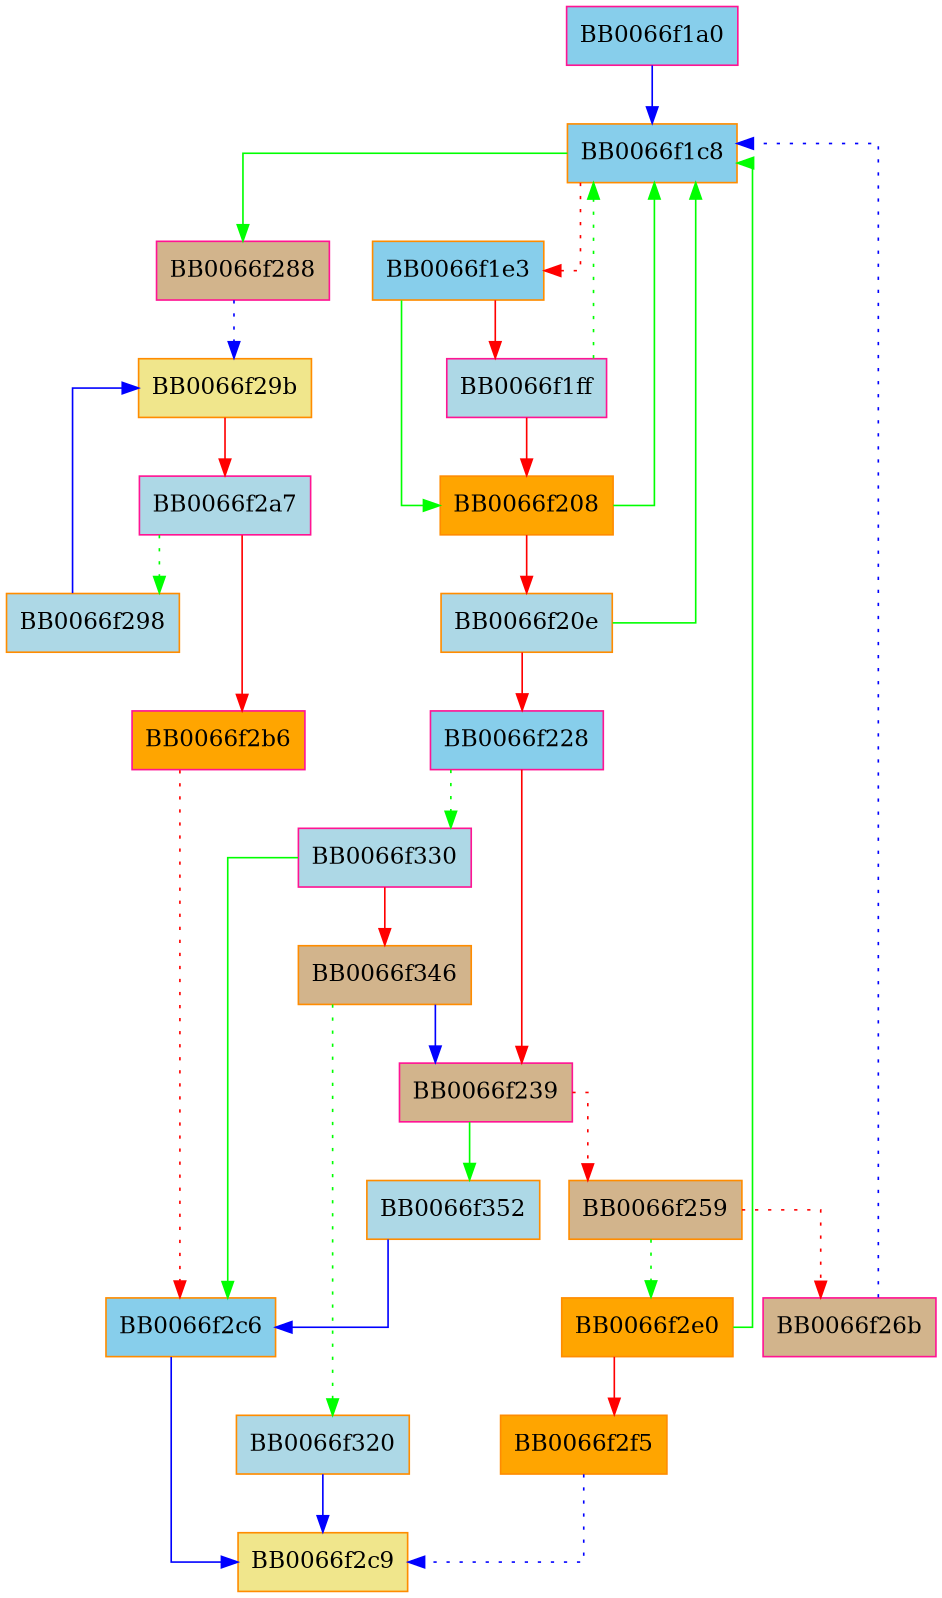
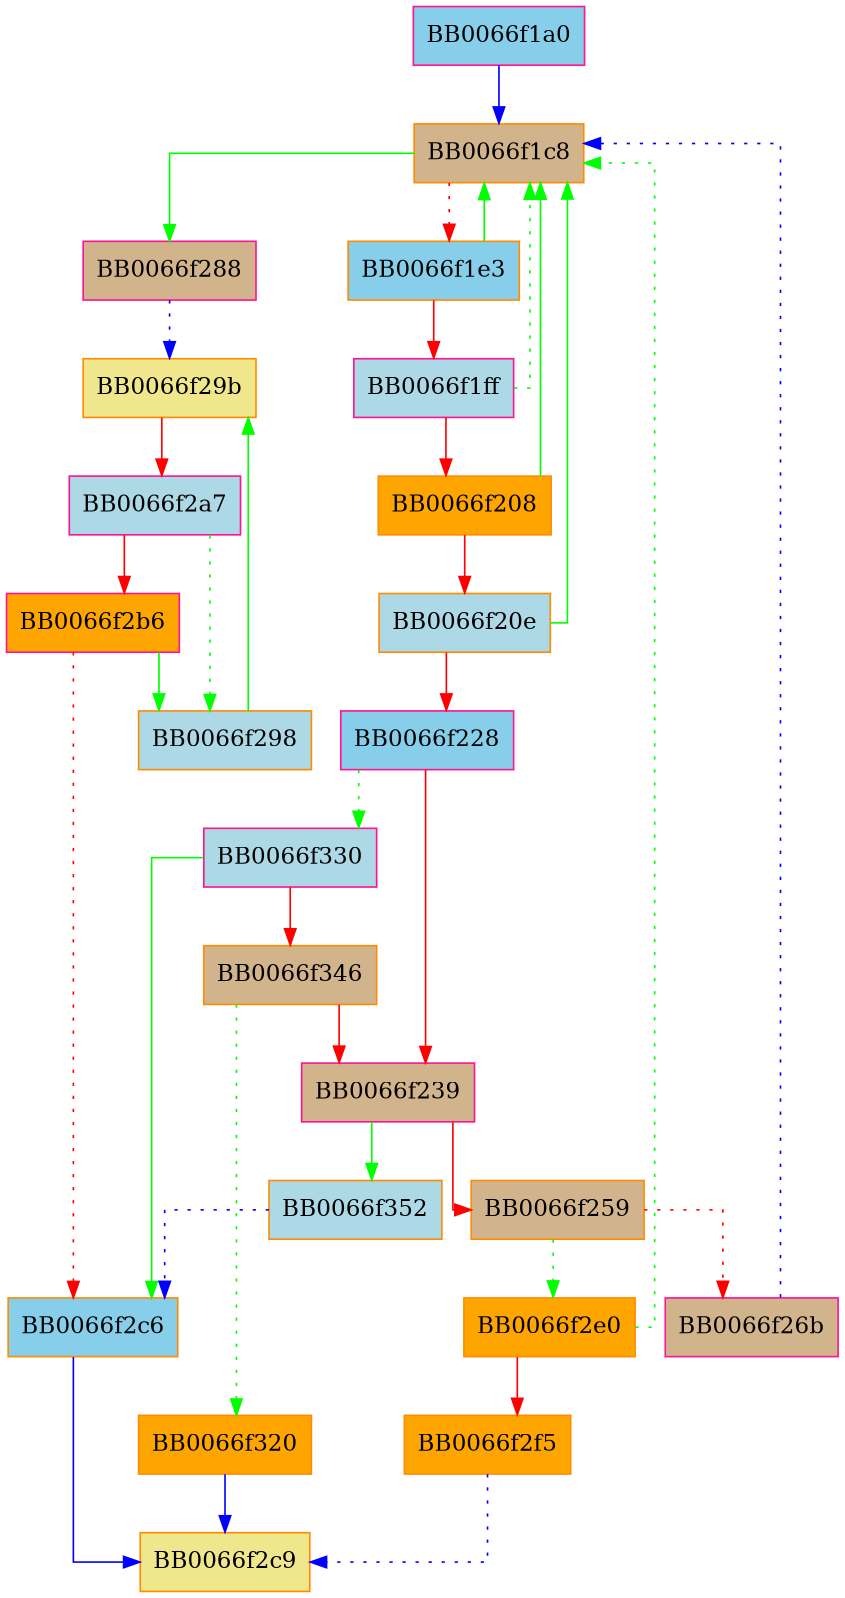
(652, 153) -> (499, 153)
(402, 414) -> (484, 220)
(73, 466) -> (248, 572)
none -> (159, 673)
(753, 754) -> (655, 728)
(435, 1025) -> (339, 1025)
(588, 1120) -> (453, 1167)
(384, 1327) -> (181, 1210)
(323, 1445) -> (225, 1445)
